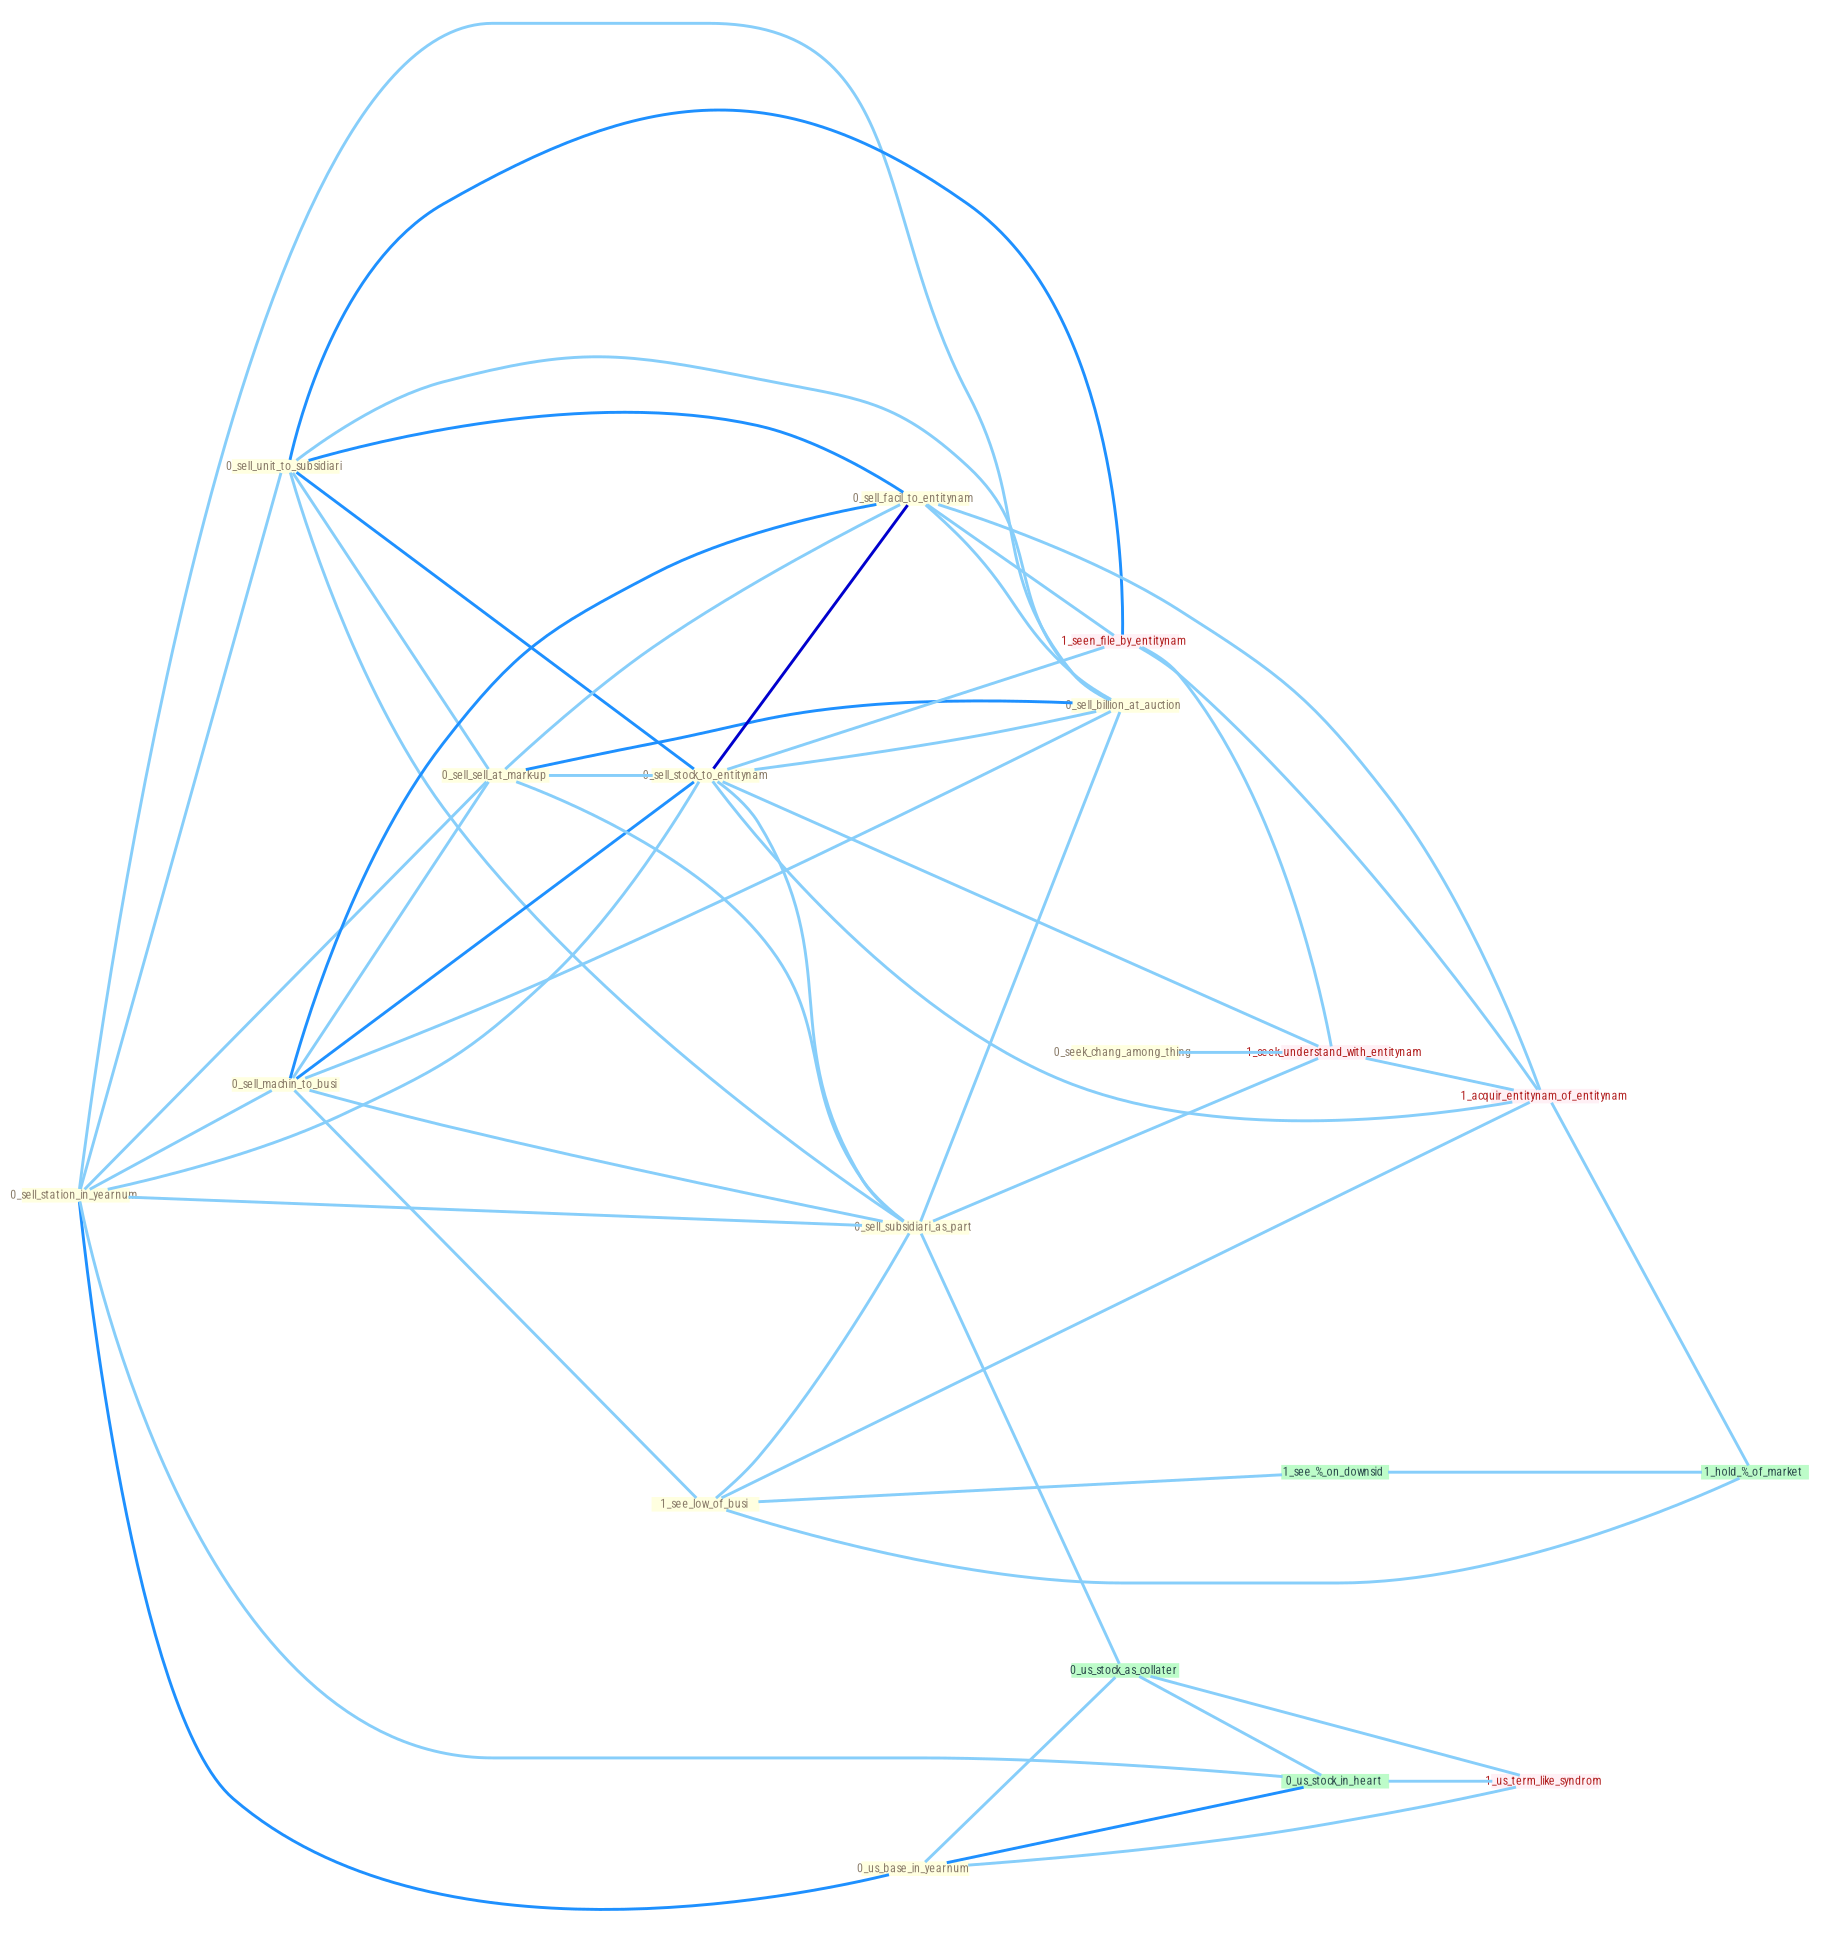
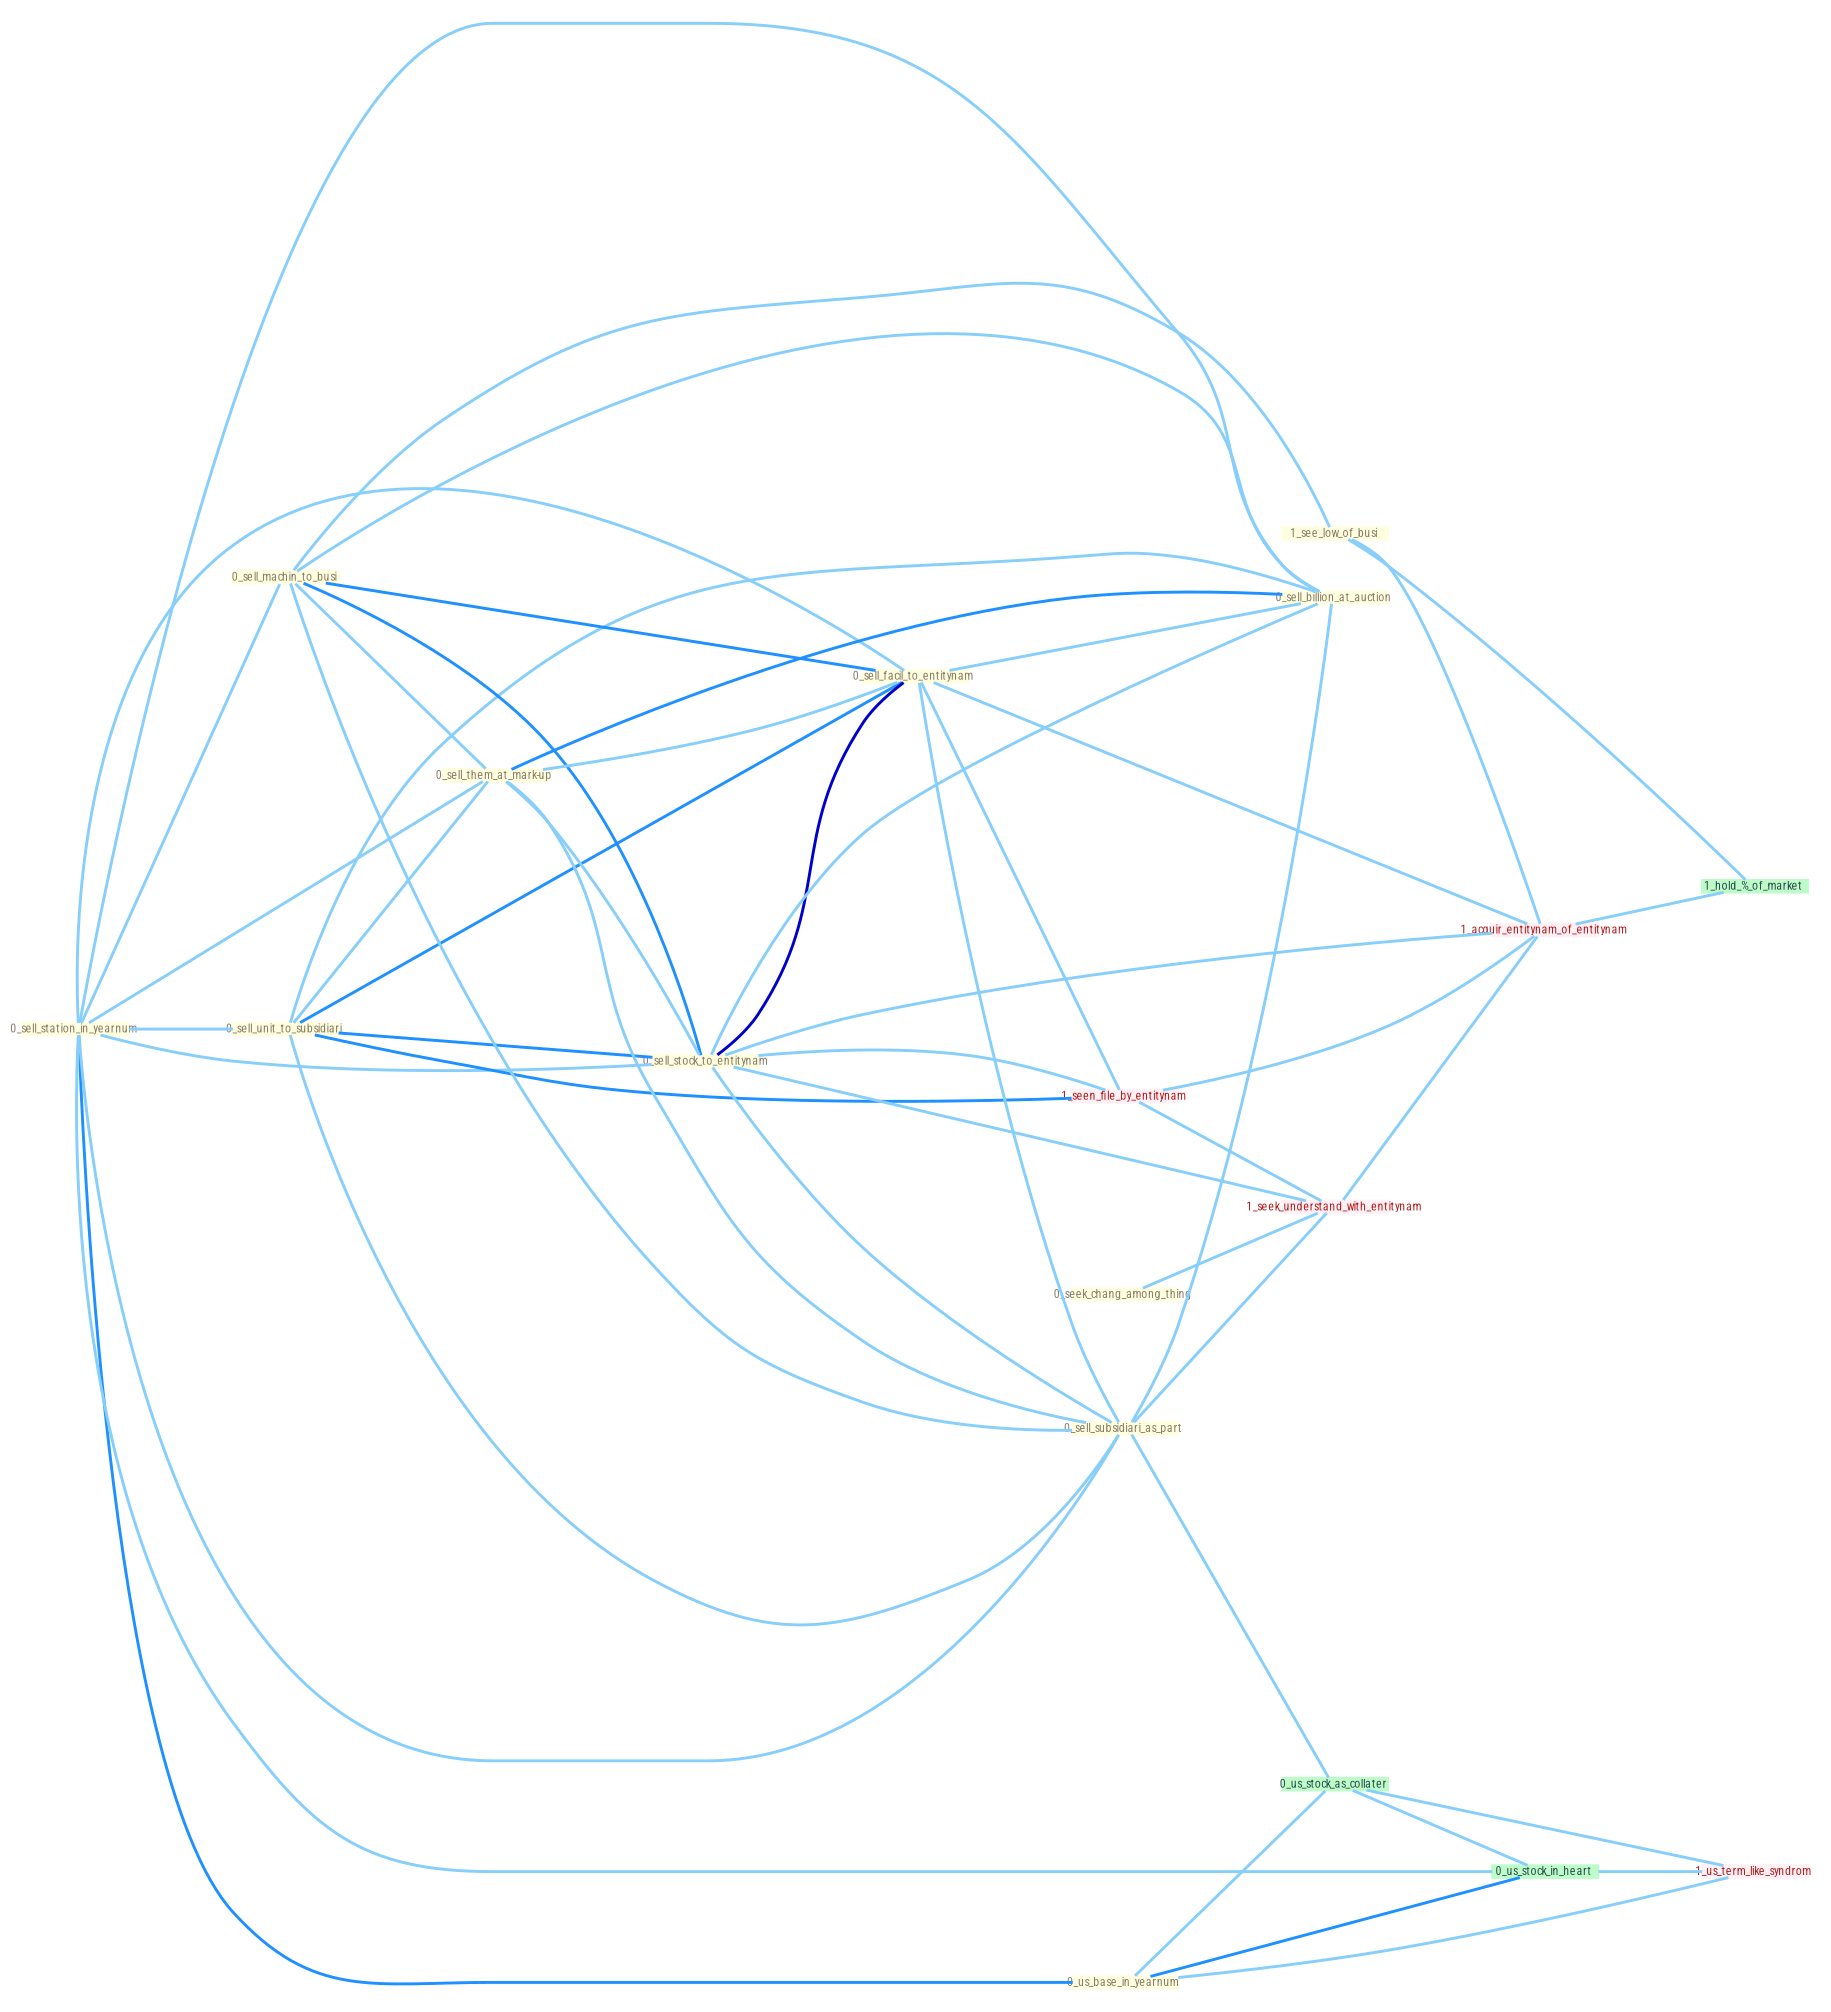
none -> (324, 502)
(496, 775) -> (496, 775)
(822, 1373) -> (990, 1041)
(1335, 1472) -> none
